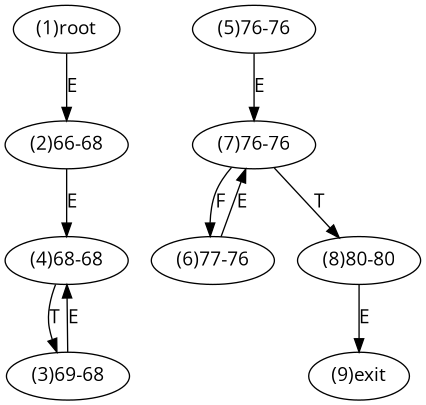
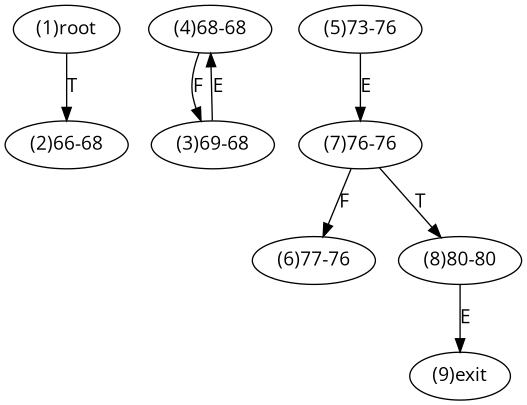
(254, 29) -> (360, 29)
(72, 87) -> (72, 87)
(67, 196) -> none
(231, 209) -> none
(55, 318) -> (198, 87)
